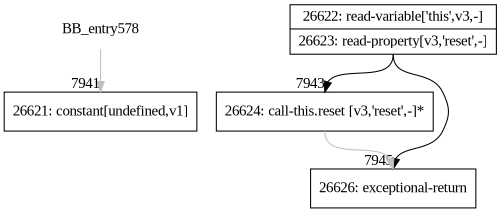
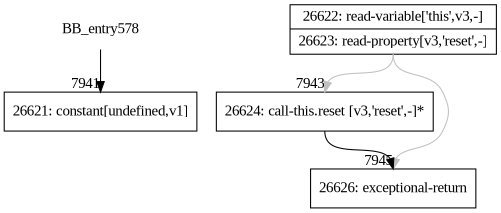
(101, 65) -> (101, 65)
(364, 73) -> (364, 73)
(448, 106) -> (448, 106)
(354, 150) -> (354, 150)
